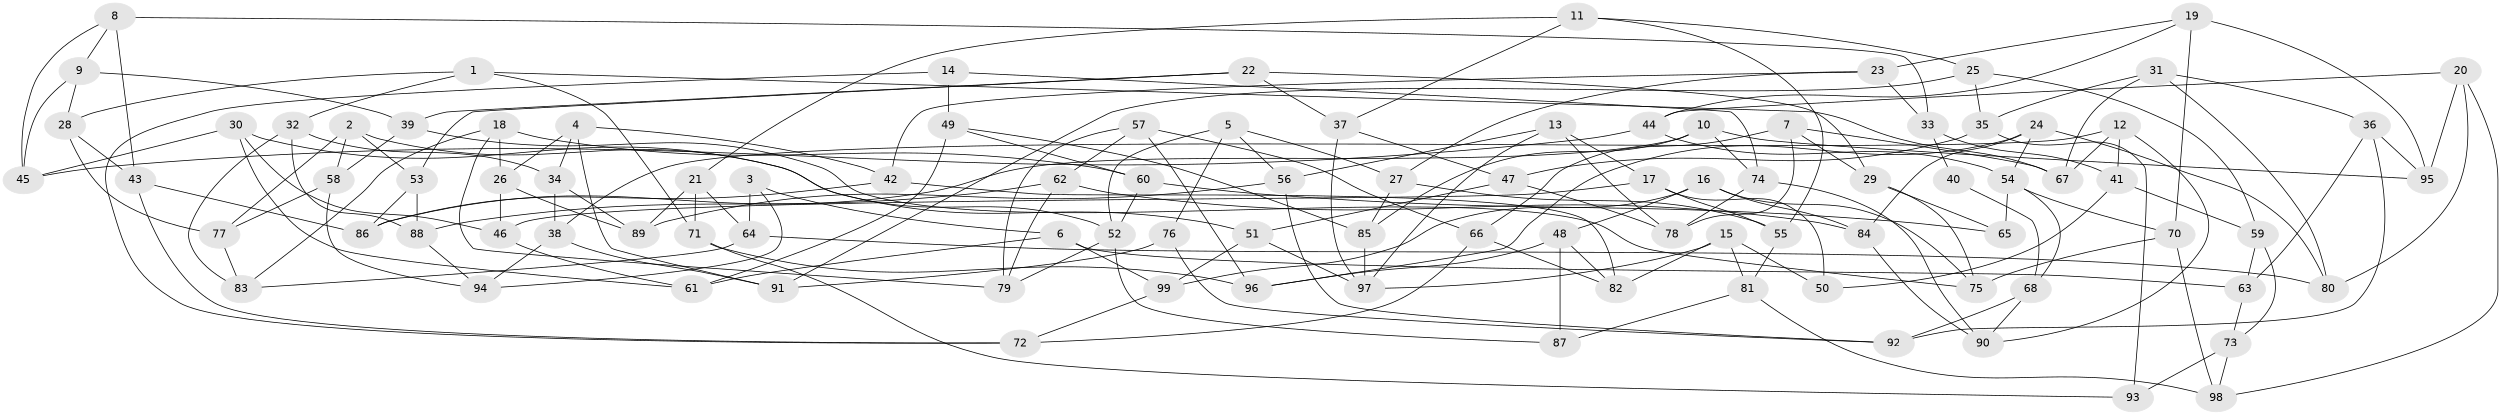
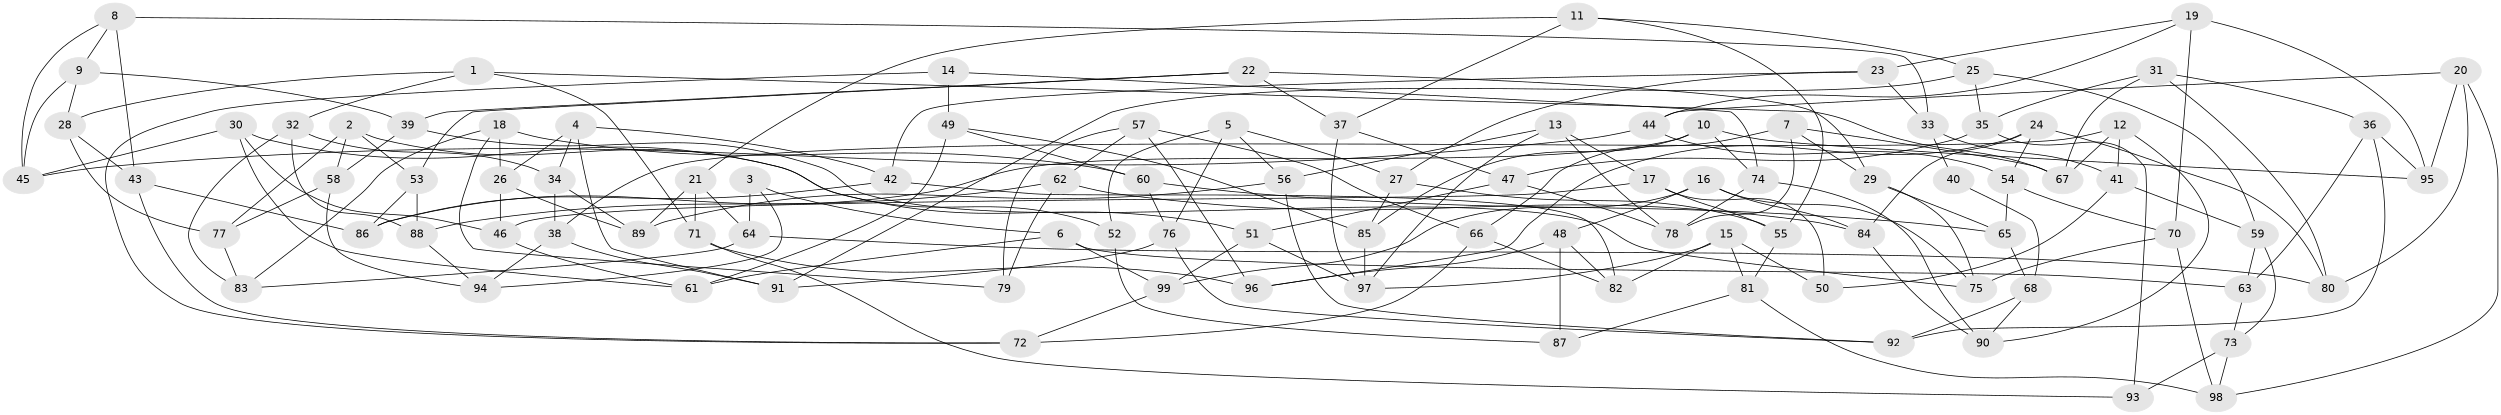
(1129, 207) -> (1156, 207)
(2059, 225) -> (2019, 264)
(1072, 256) -> none
